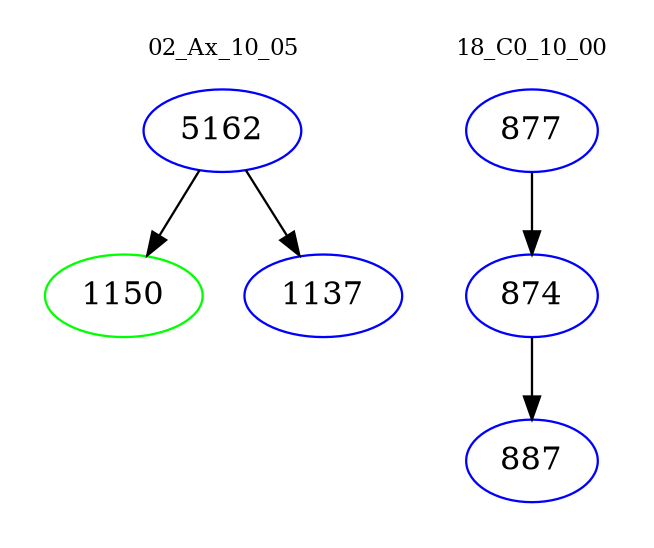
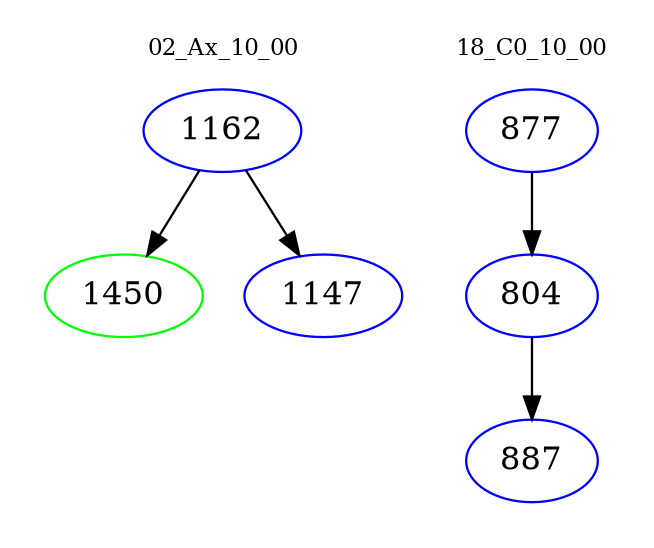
(224, 49) -> (224, 49)
(222, 131) -> (222, 131)
(124, 296) -> (124, 296)
(323, 296) -> (323, 296)
(532, 296) -> (532, 296)
